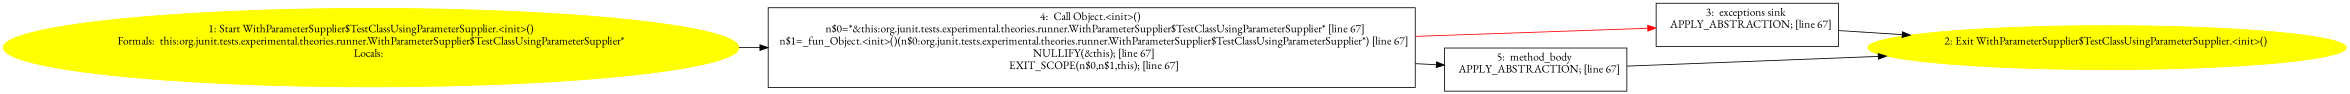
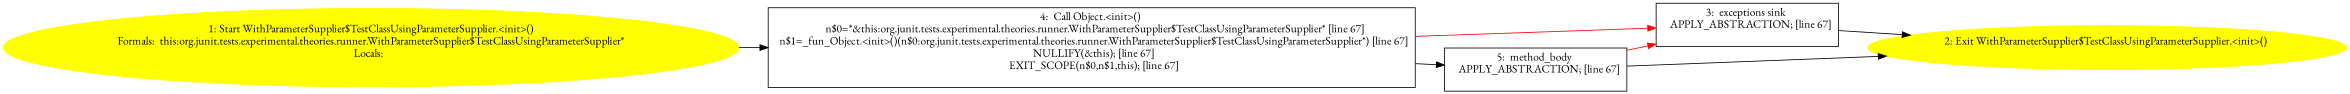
none -> (1637, 48)
